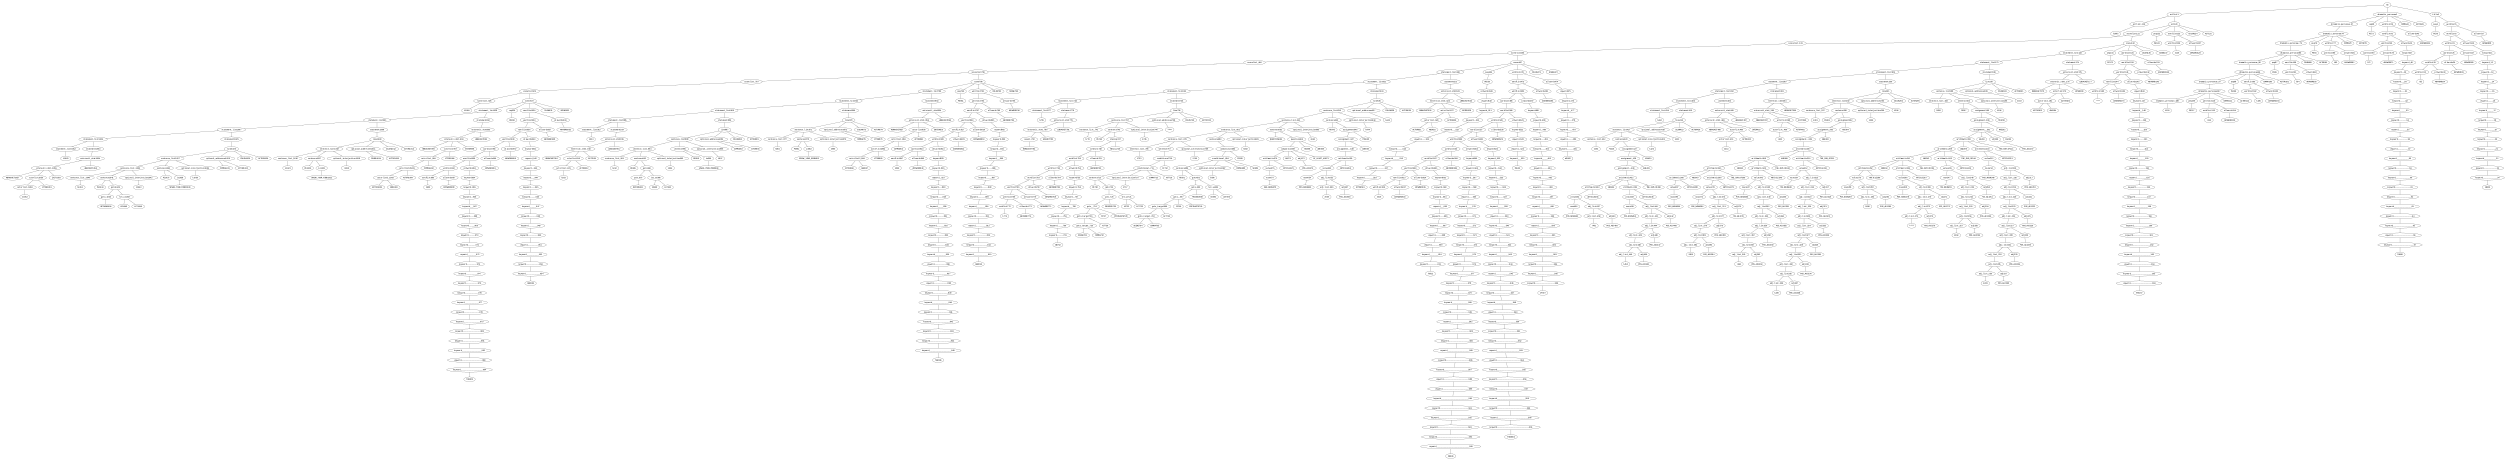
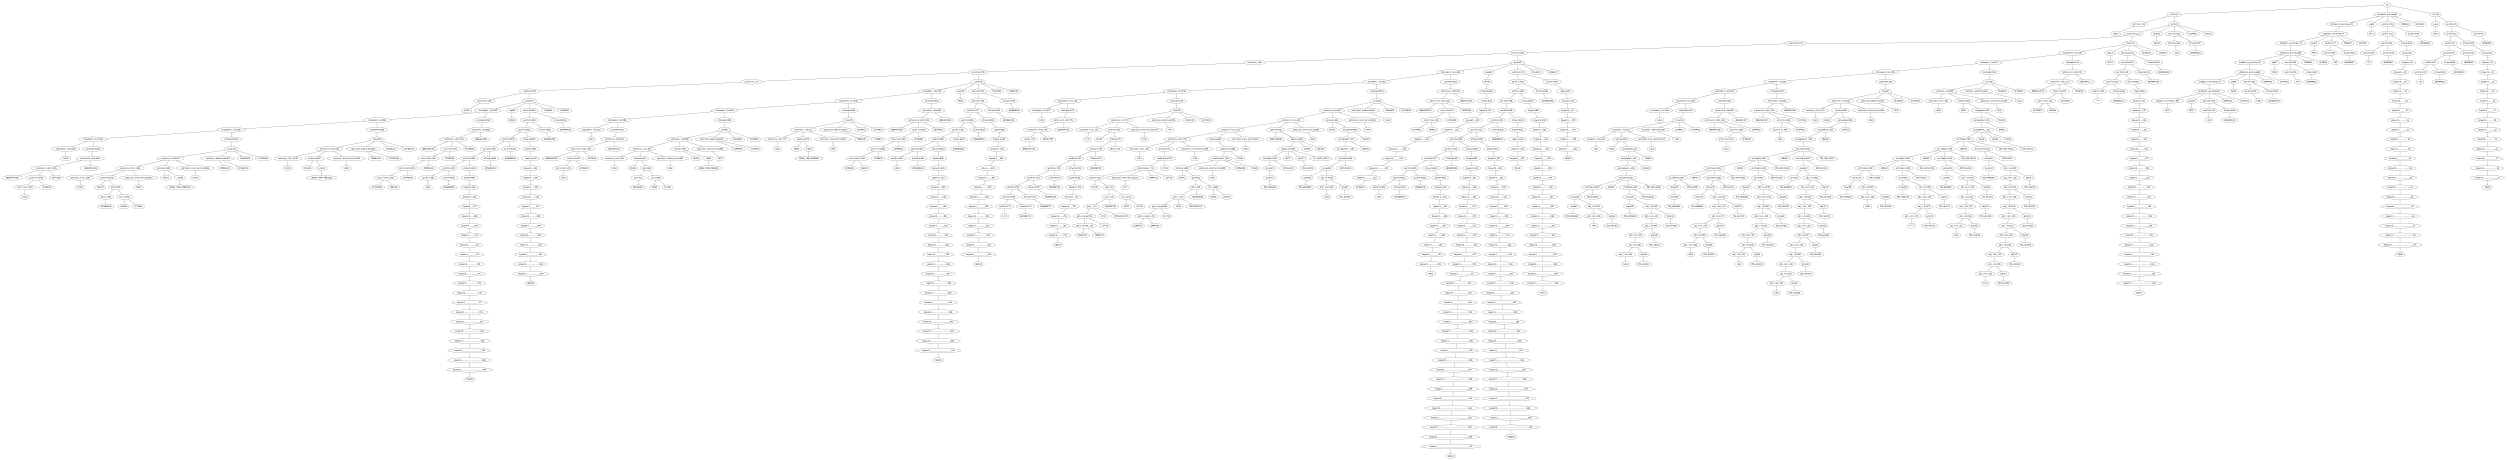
(988, 168) -> (988, 168)
